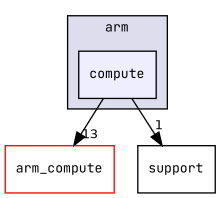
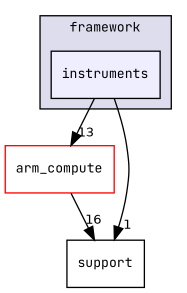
(117, 28) -> (106, 28)
(117, 75) -> (106, 75)
none -> (80, 211)
